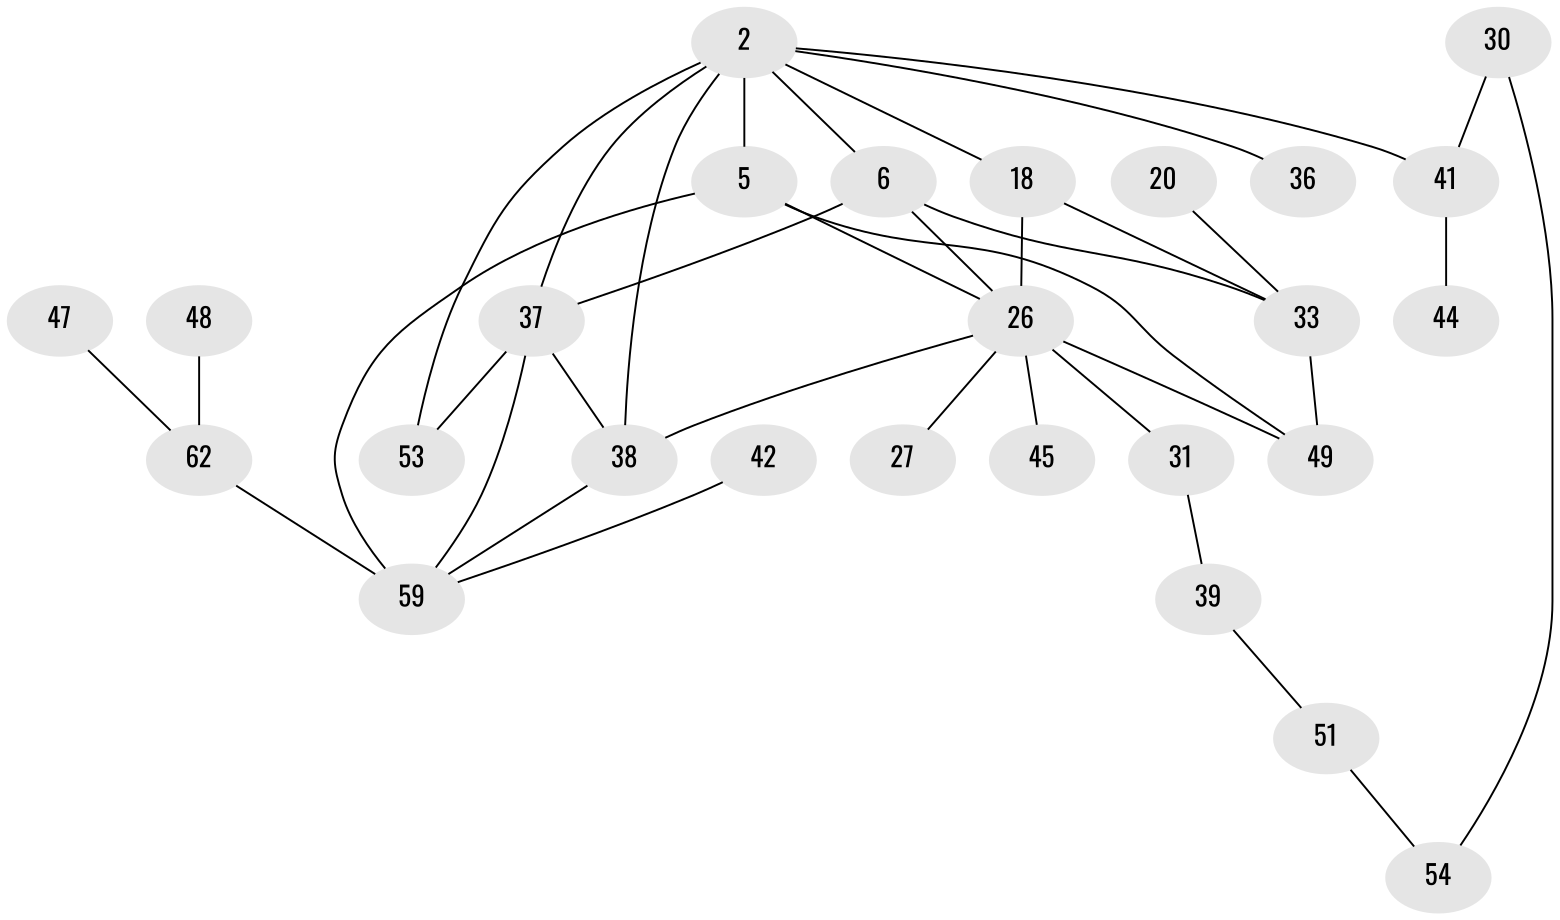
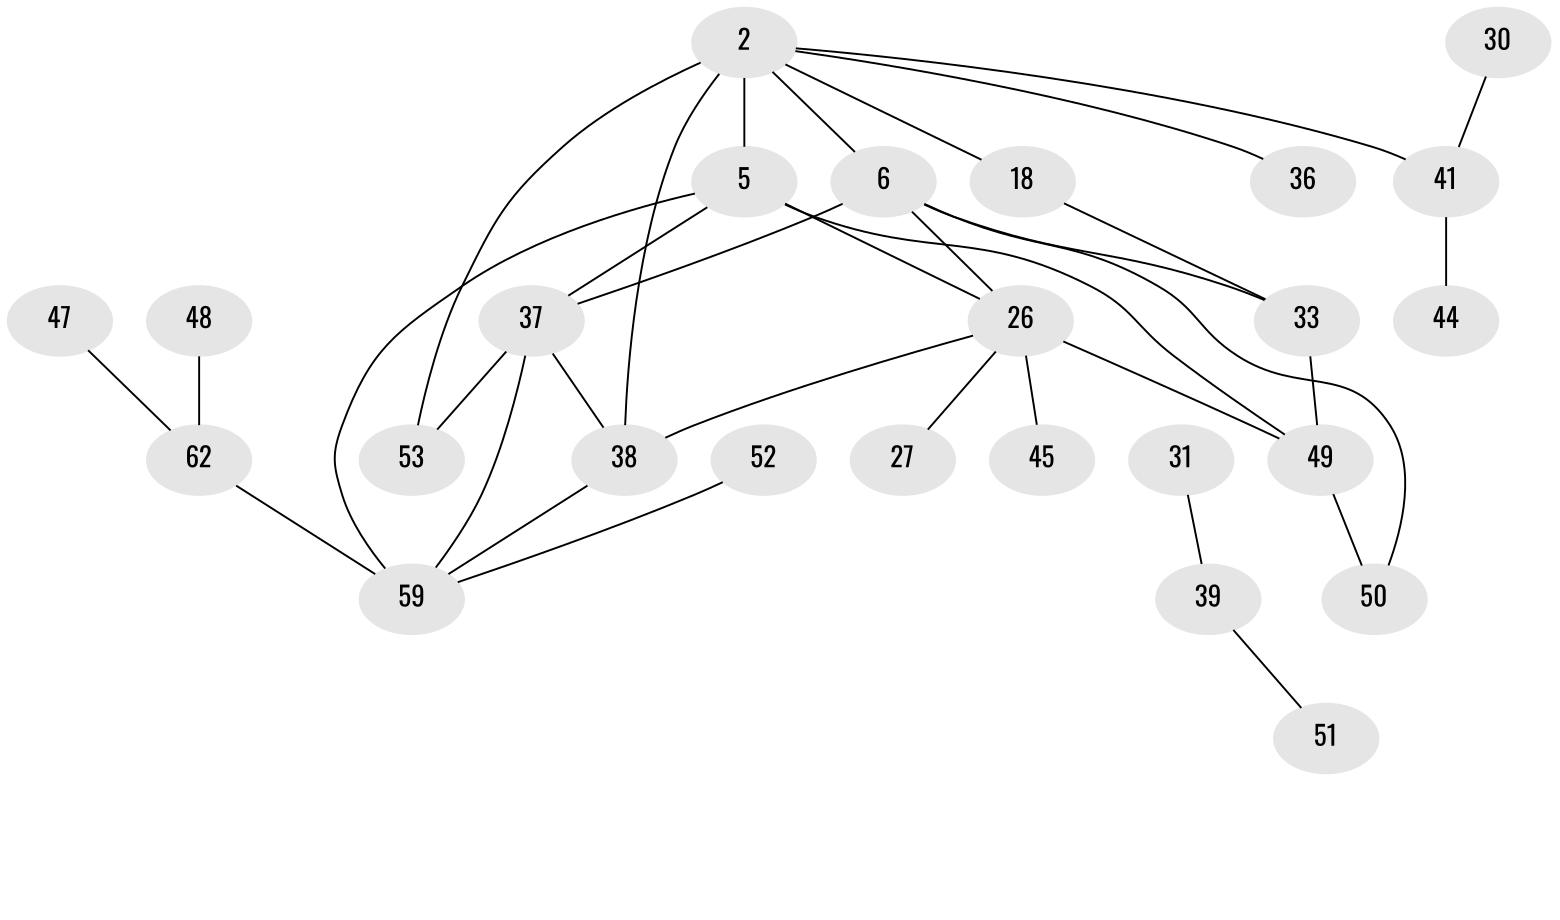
(602, 160) -> (631, 256)
(1164, 182) -> none
(1022, 252) -> none
(1101, 391) -> none
(764, 460) -> (764, 460)
none -> (1375, 599)
(1438, 878) -> none
